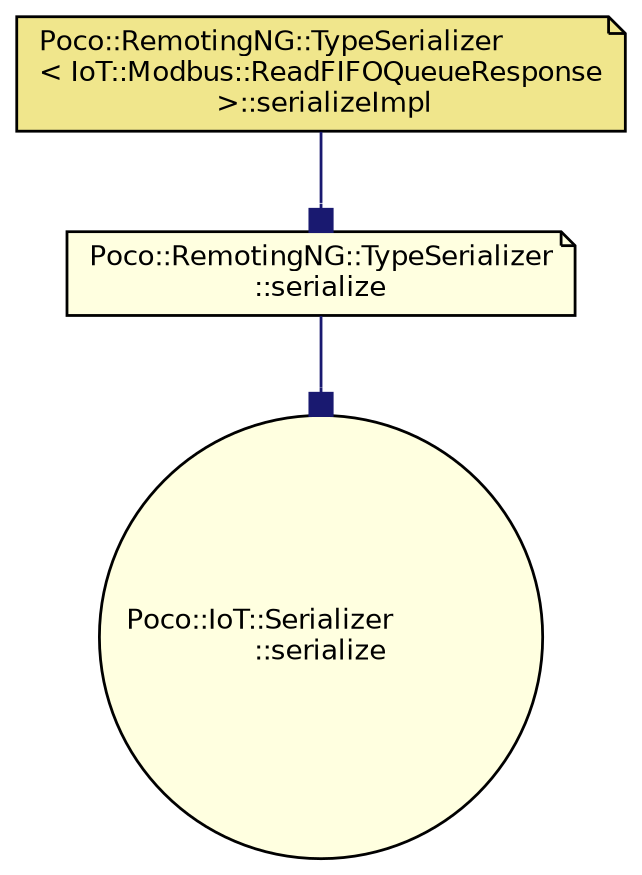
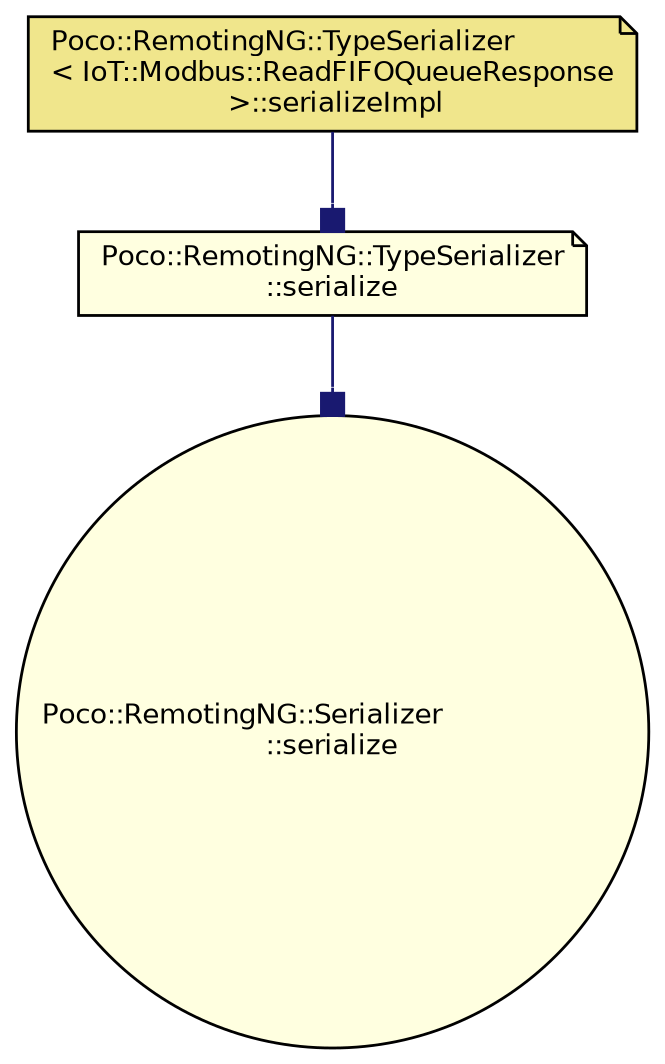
(321, 637) -> (333, 732)
